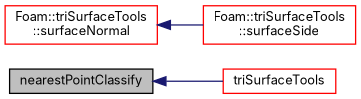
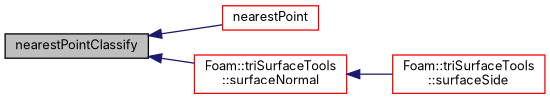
none -> (178, 61)
(279, 81) -> (271, 18)
